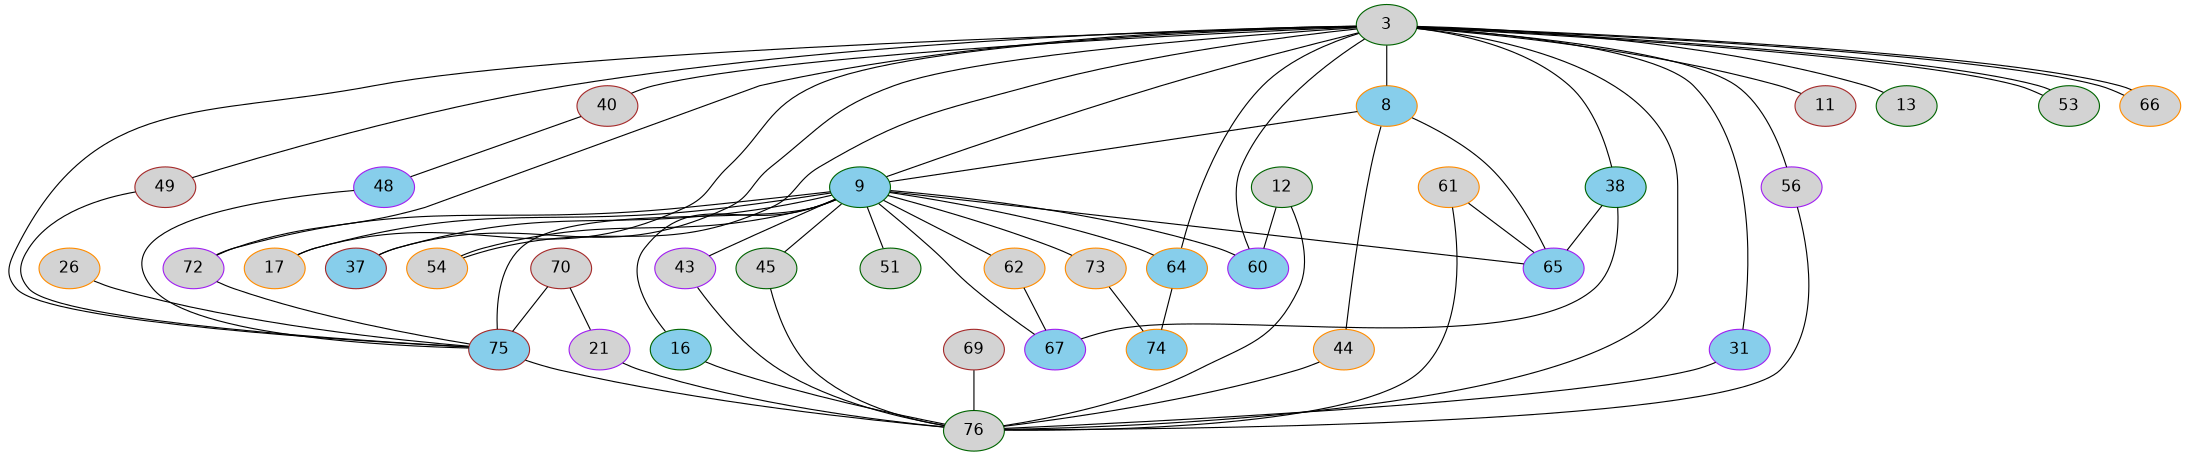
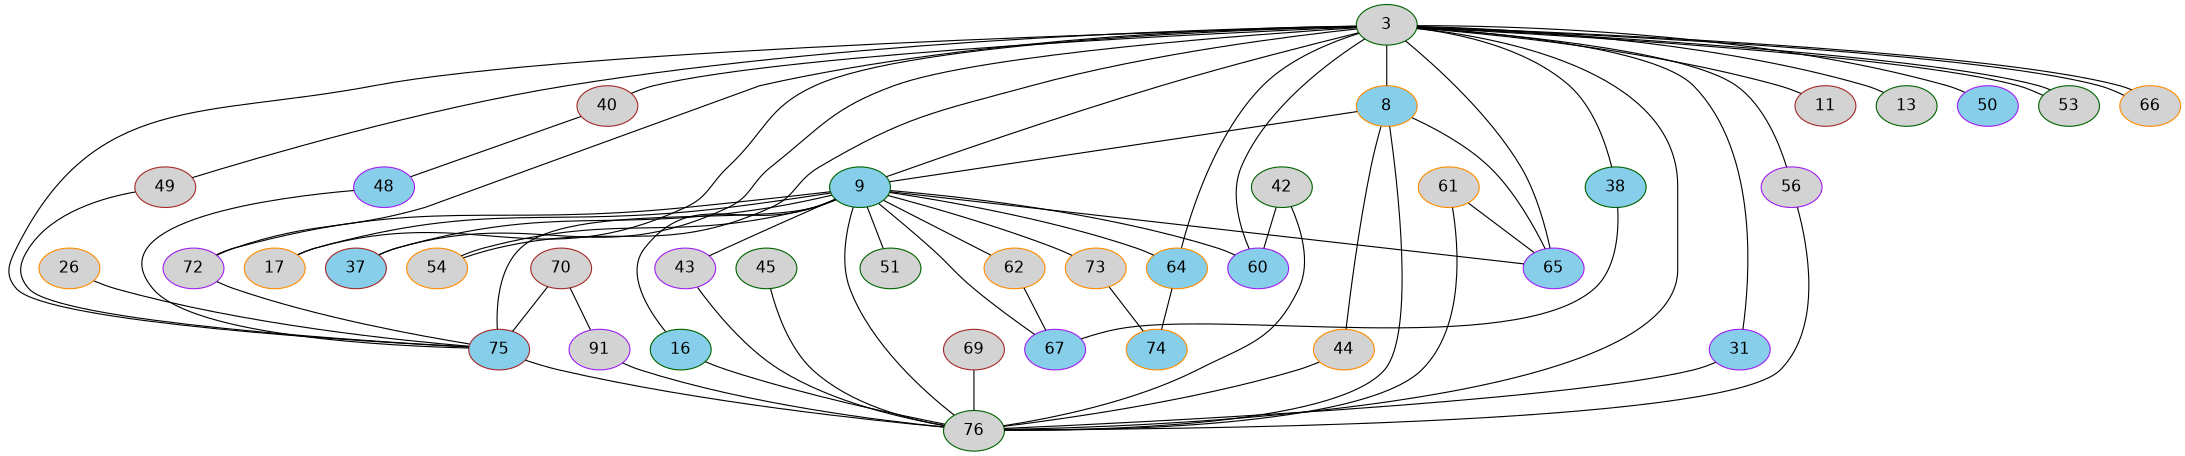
none -> (1988, 106)
(1282, 187) -> (1282, 187)
(813, 228) -> (869, 325)
(1585, 228) -> (1497, 132)
(600, 350) -> (600, 350)
none -> (1336, 396)
